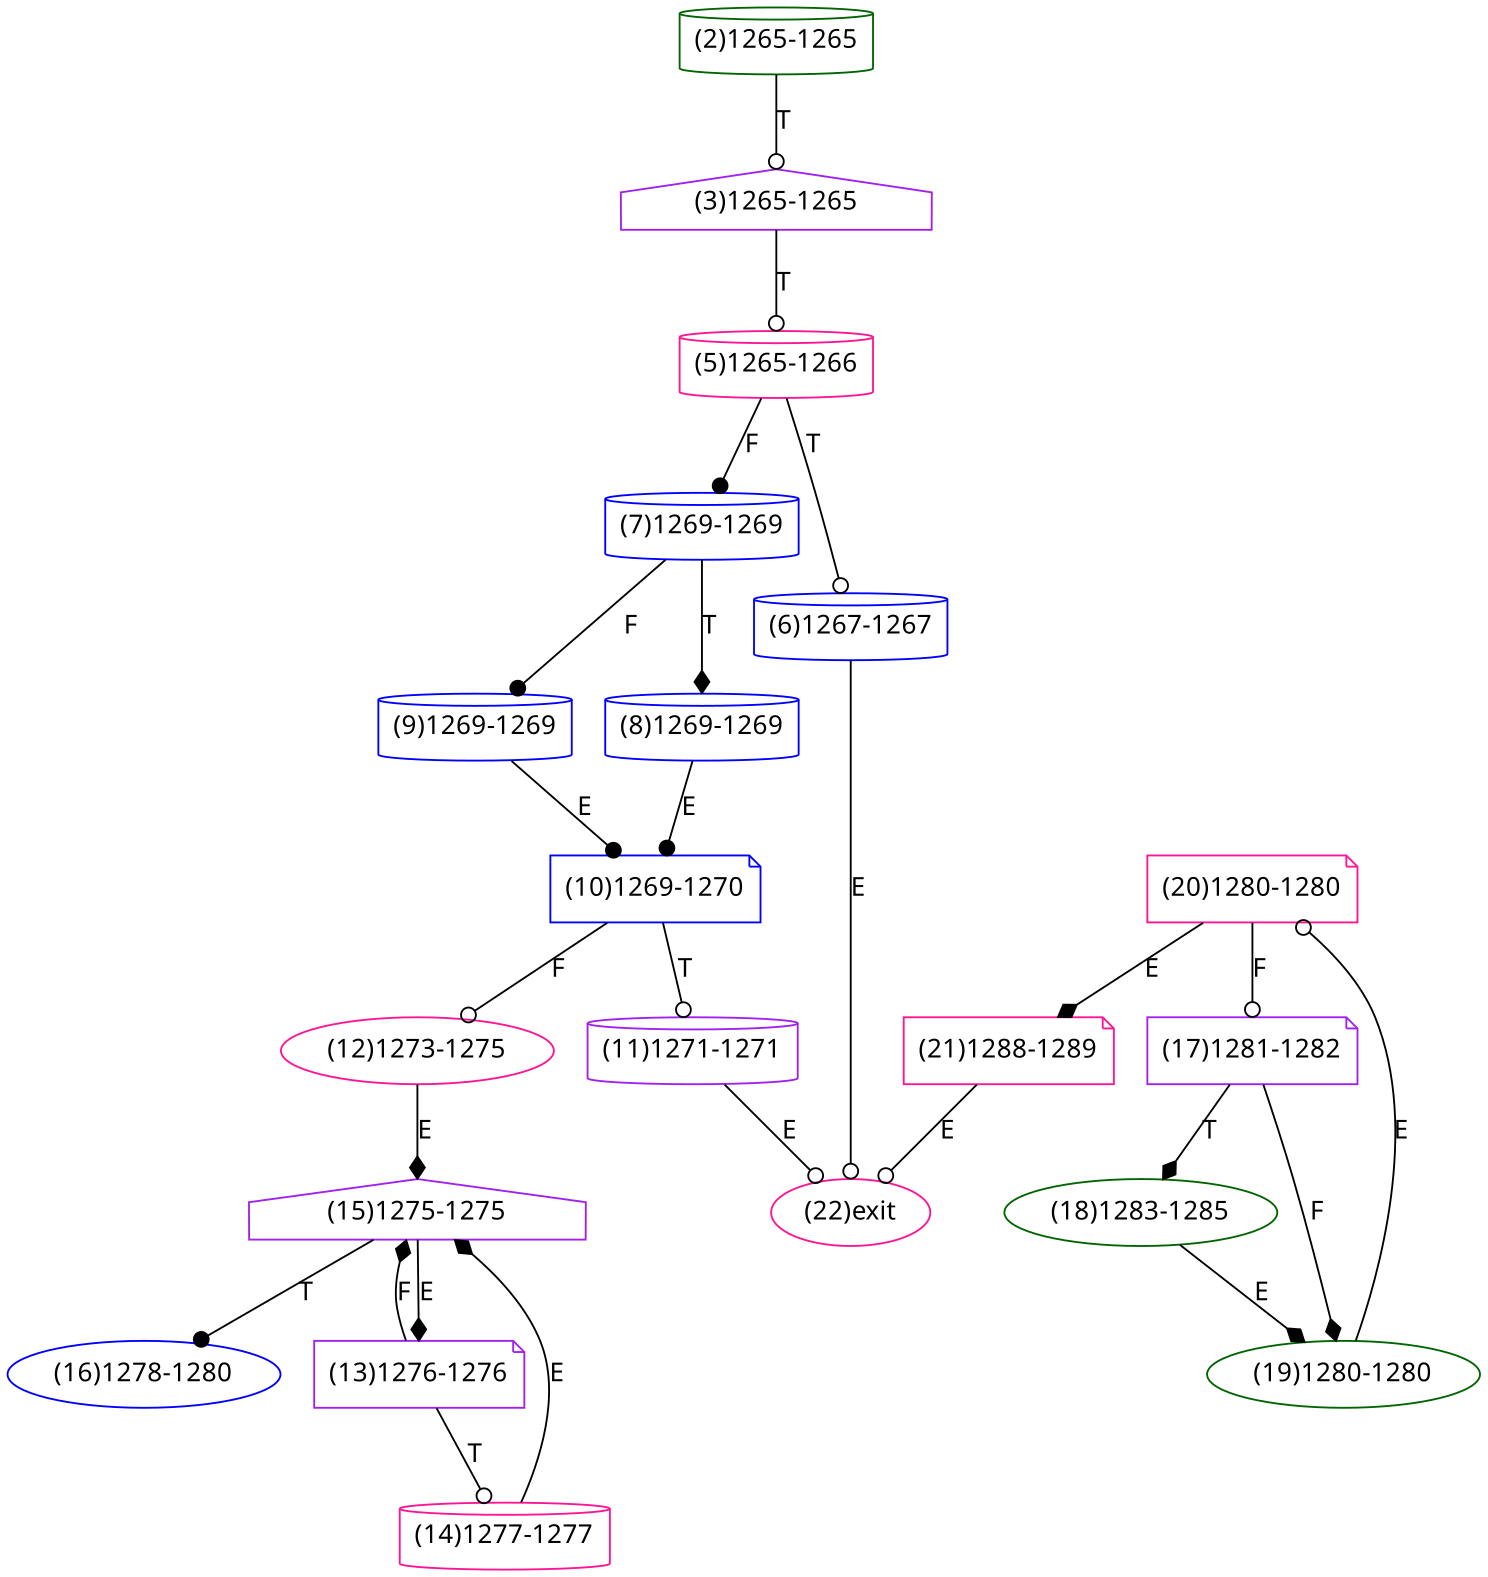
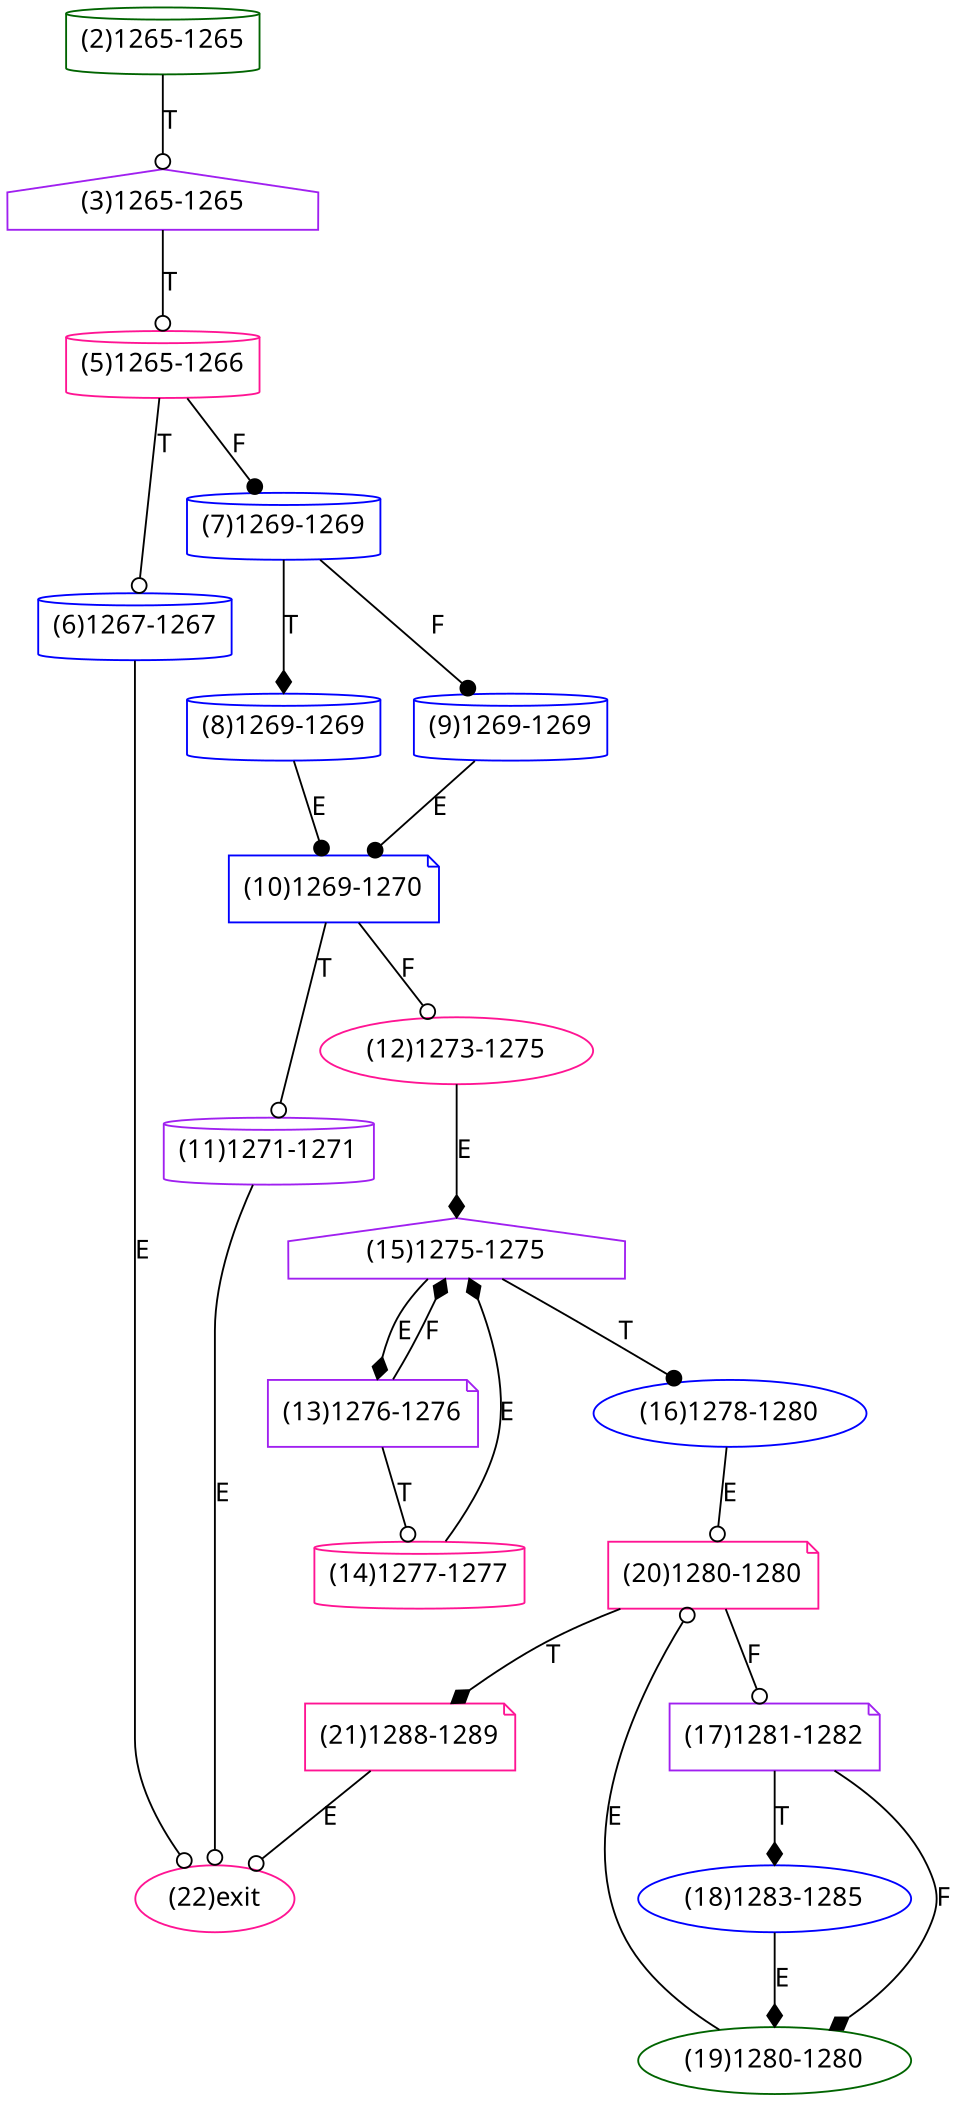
(1152, 970) -> (553, 1656)
(1141, 1213) -> (775, 1899)
none -> (722, 1487)
